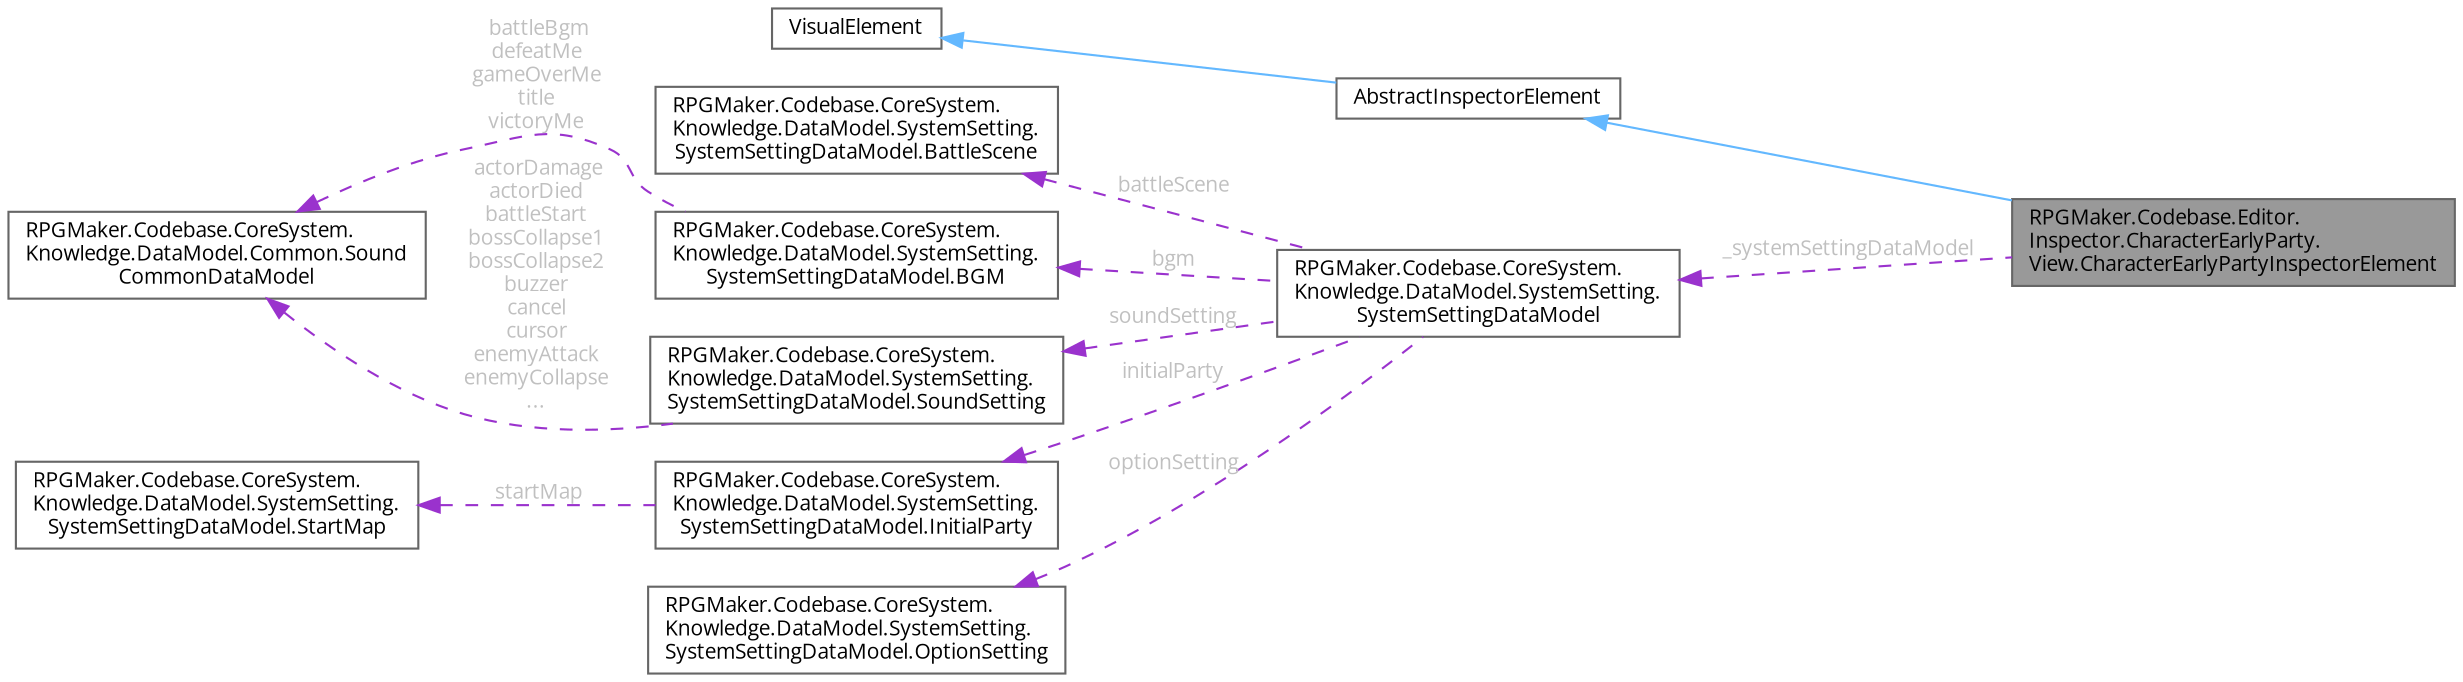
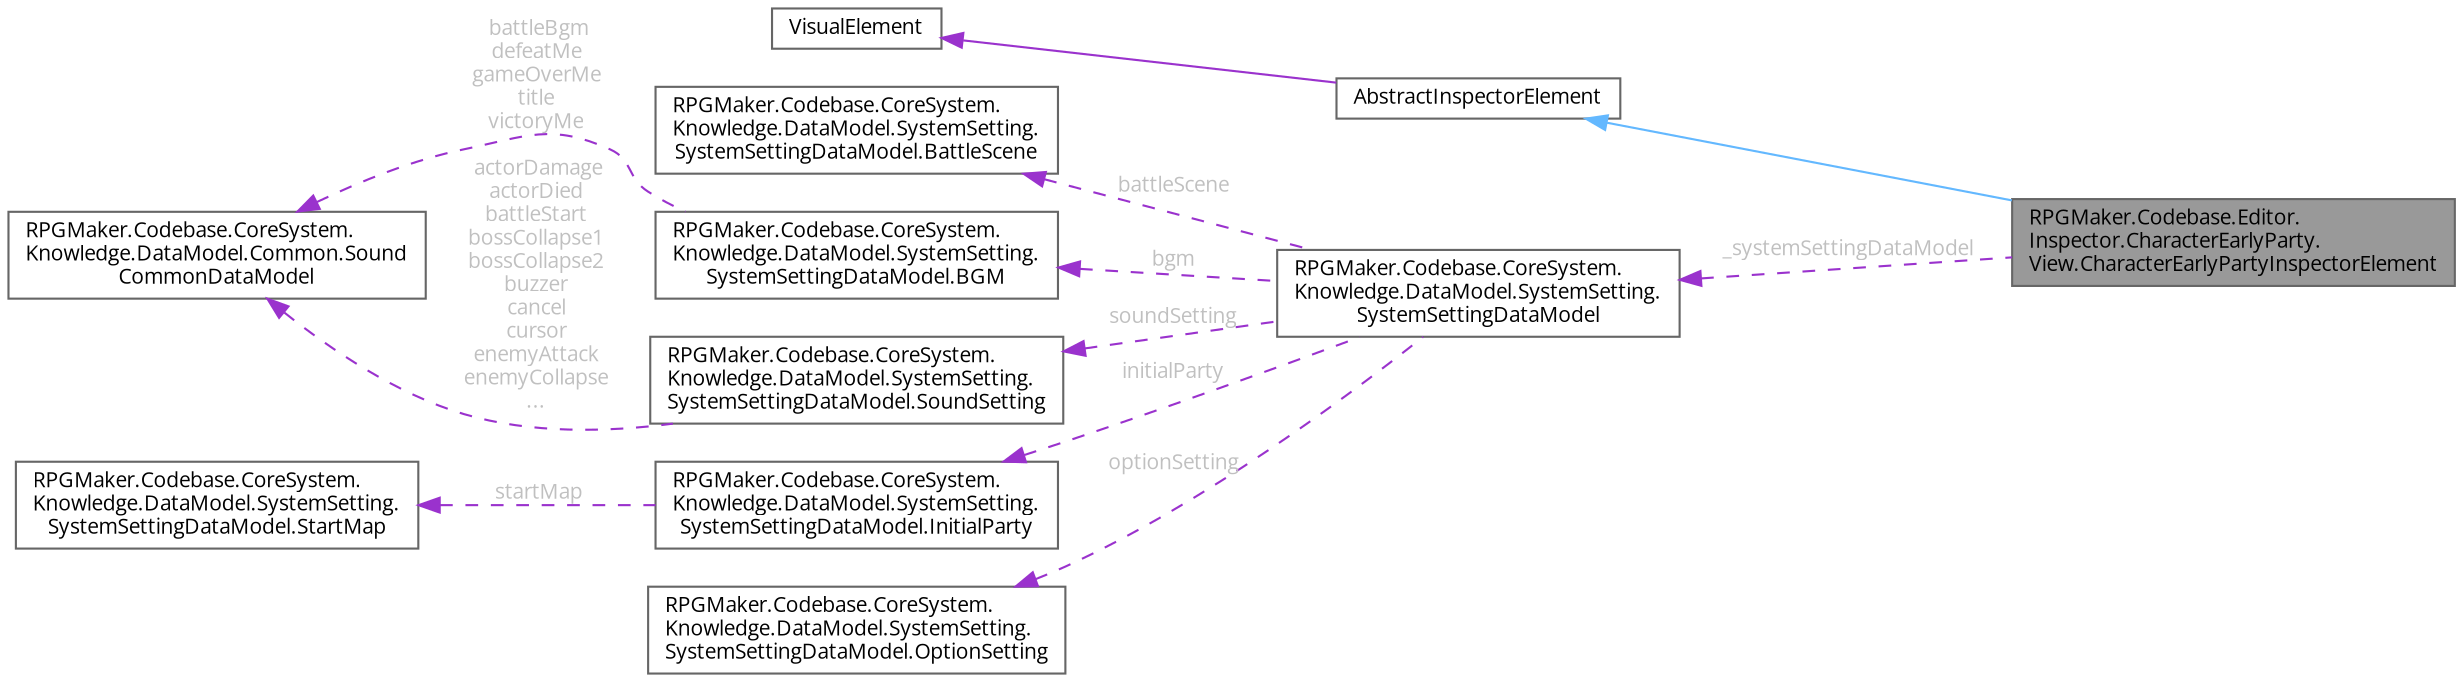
(1150, 62) -> (1150, 62)
